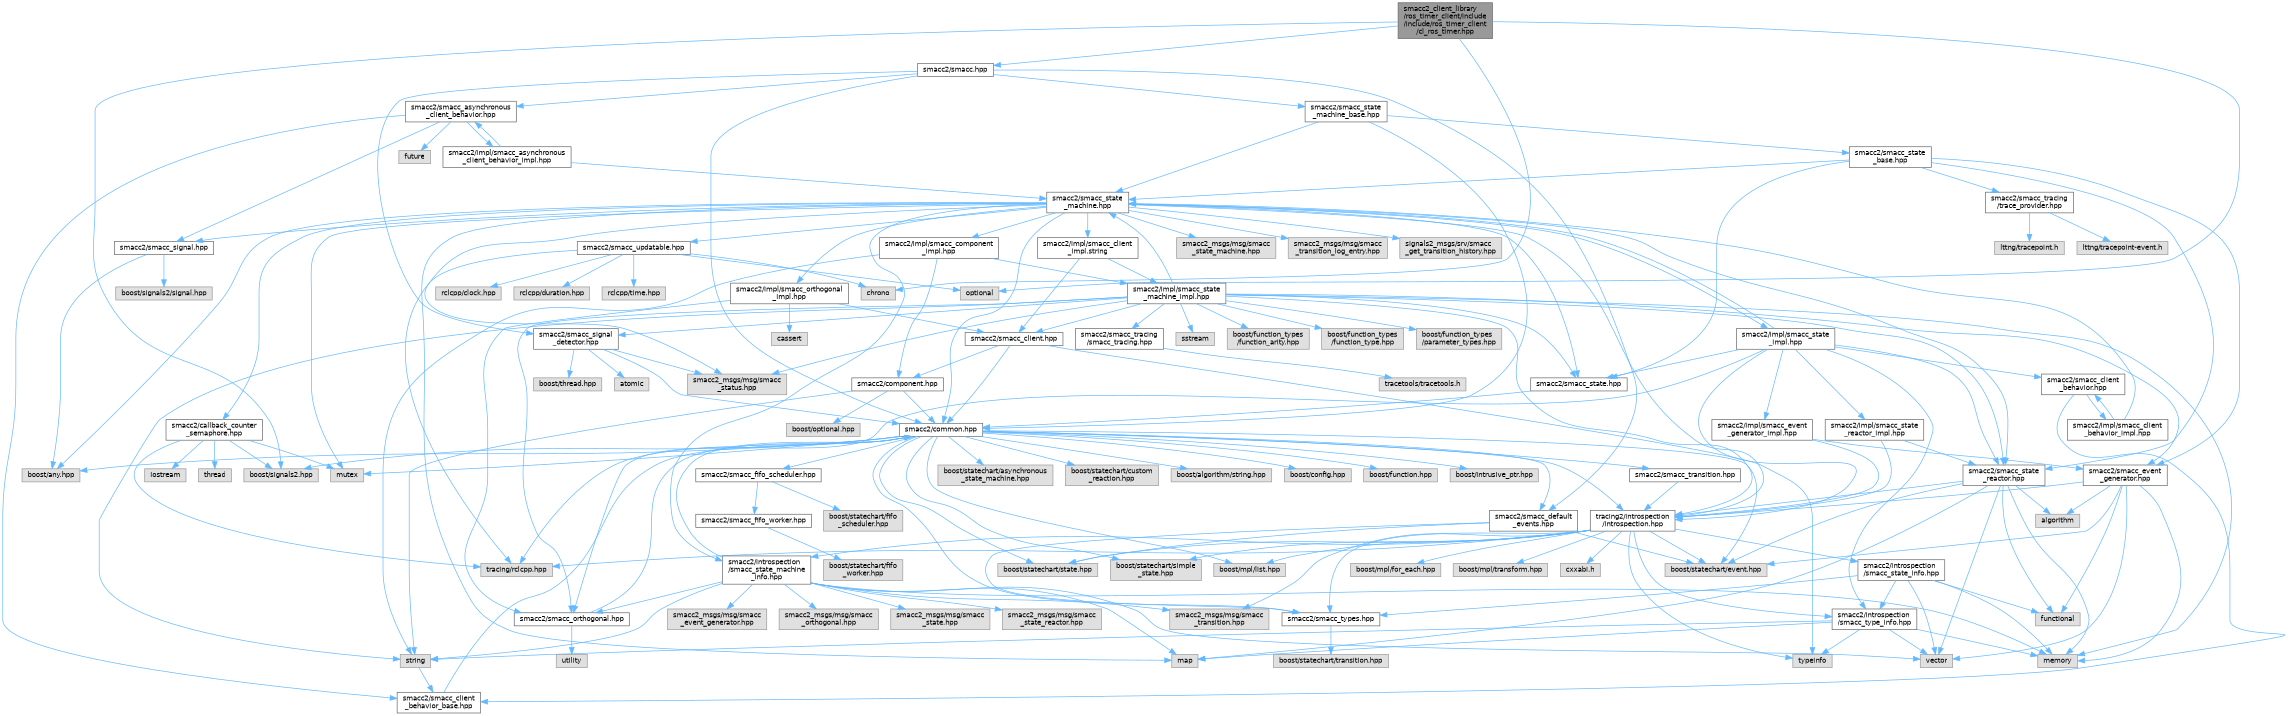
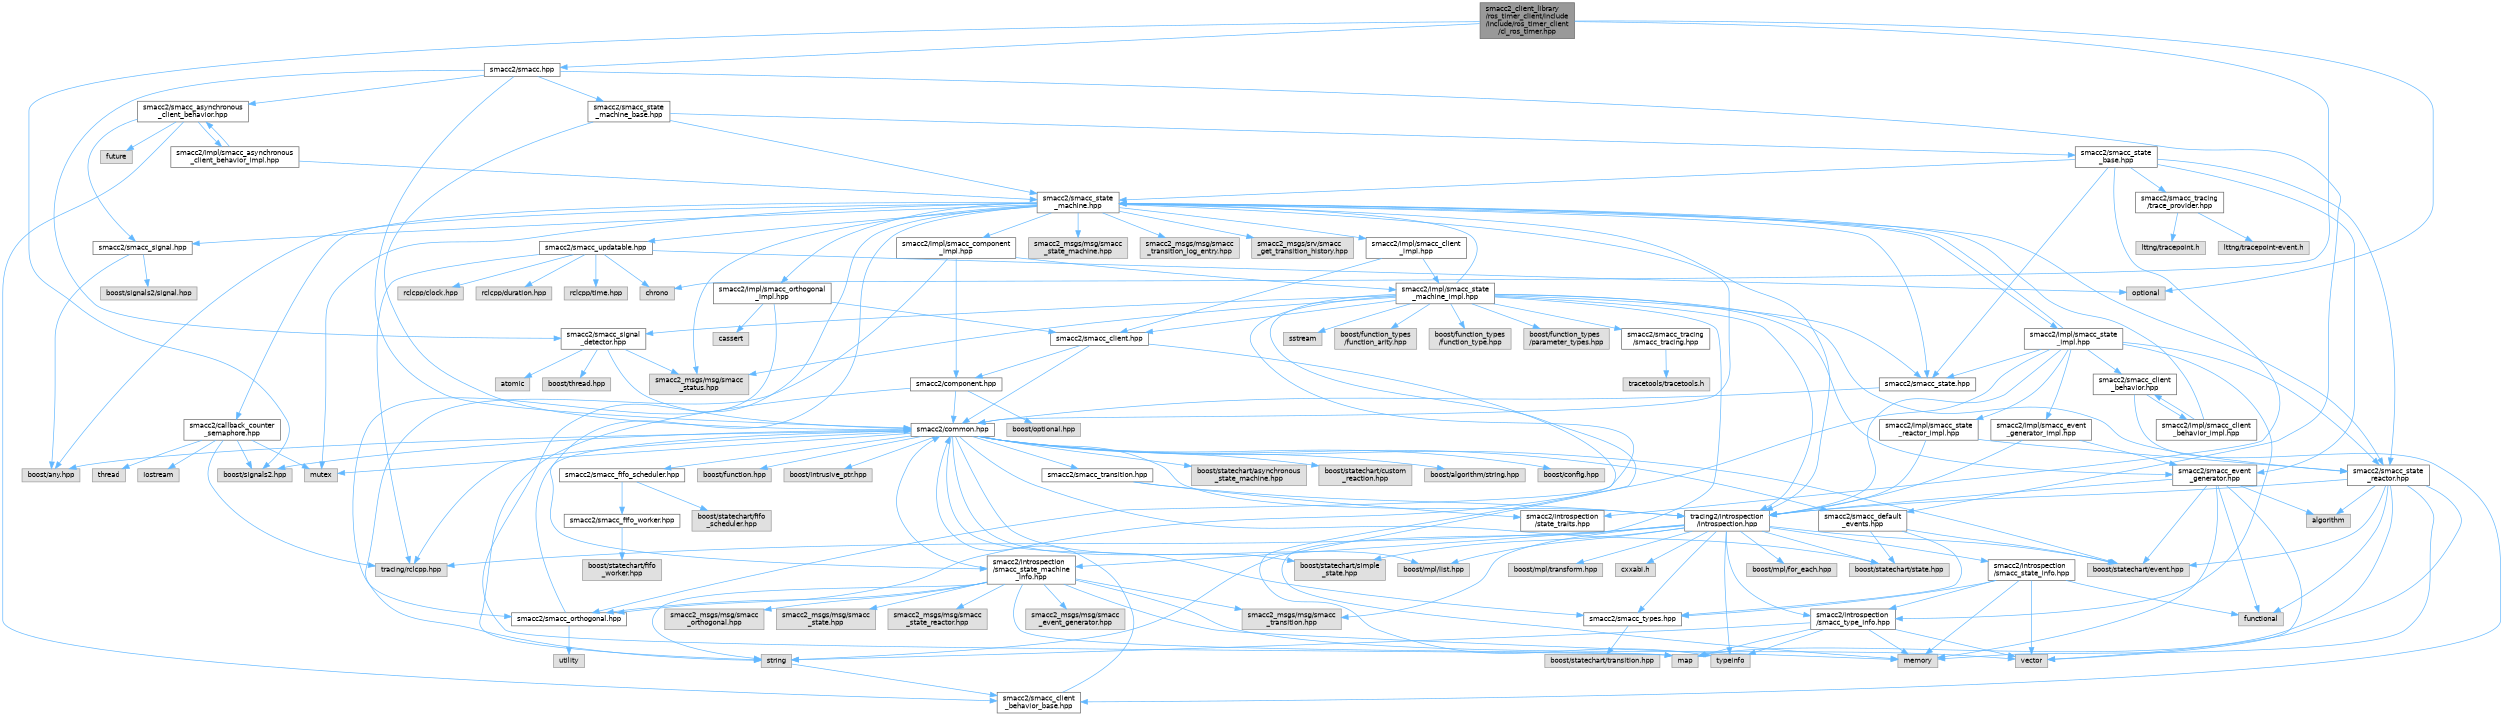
(1088, 248) -> (1416, 248)
(1451, 248) -> (1303, 248)
none -> (1562, 521)
